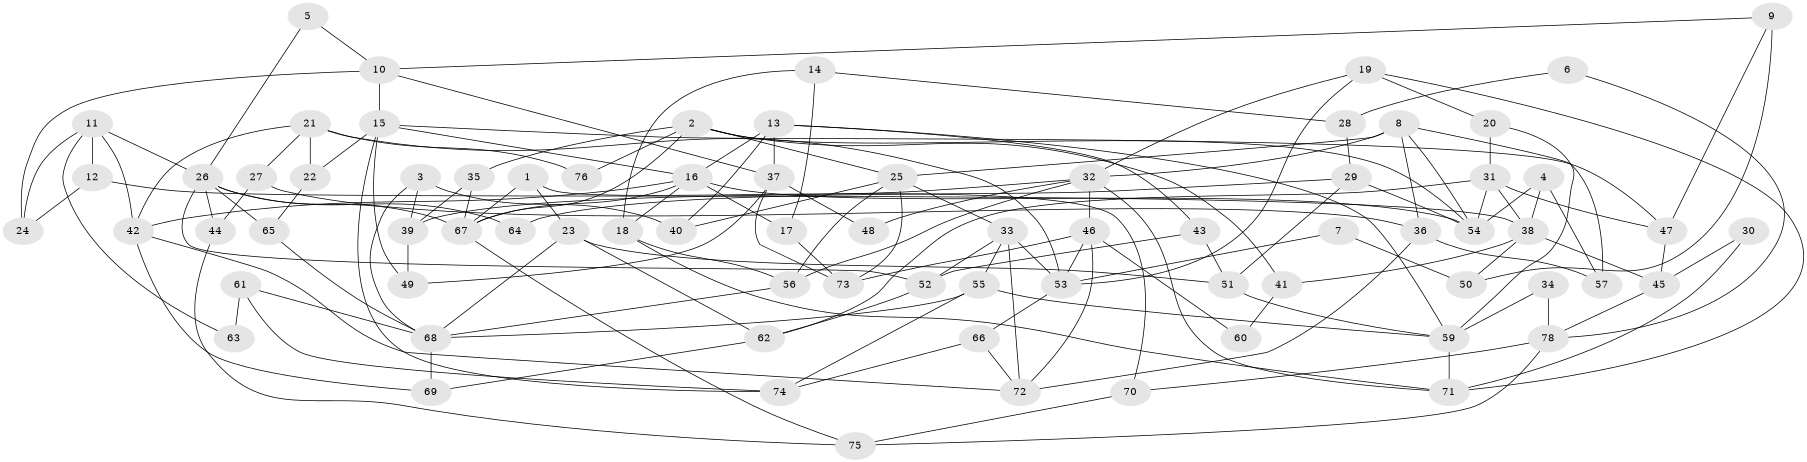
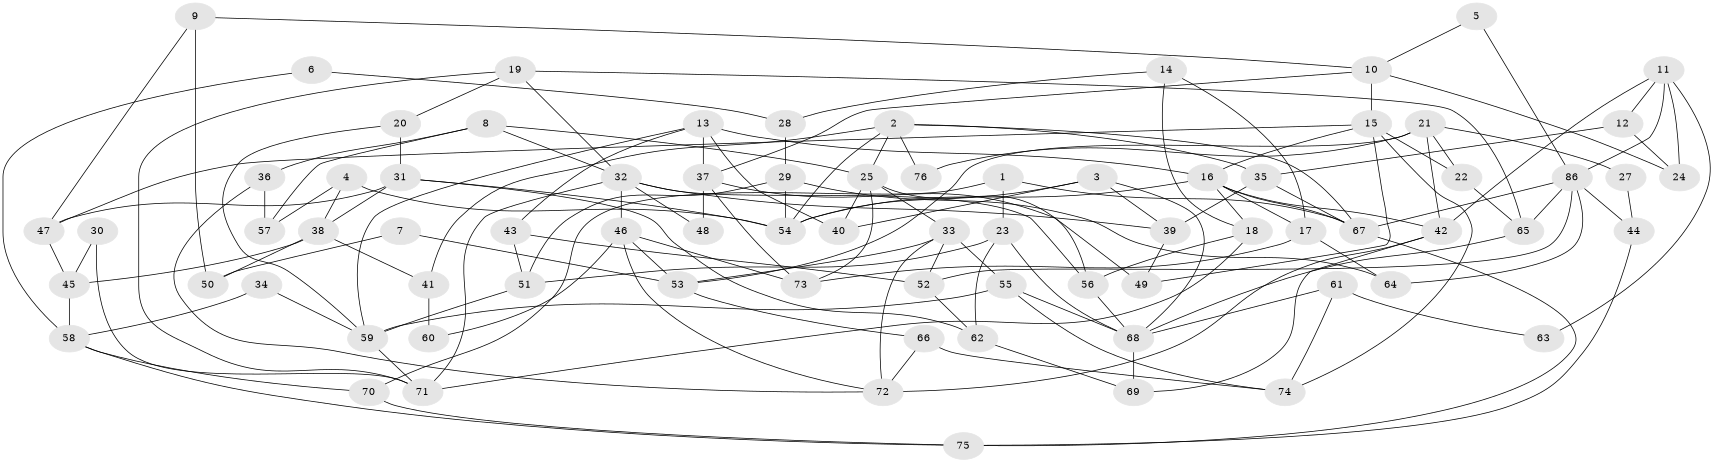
(1440, 176) -> (939, 199)
(203, 178) -> (1572, 178)
(813, 196) -> (1450, 149)
(808, 214) -> none
(1249, 226) -> (1060, 84)
none -> (1334, 249)
(1548, 339) -> (69, 339)
